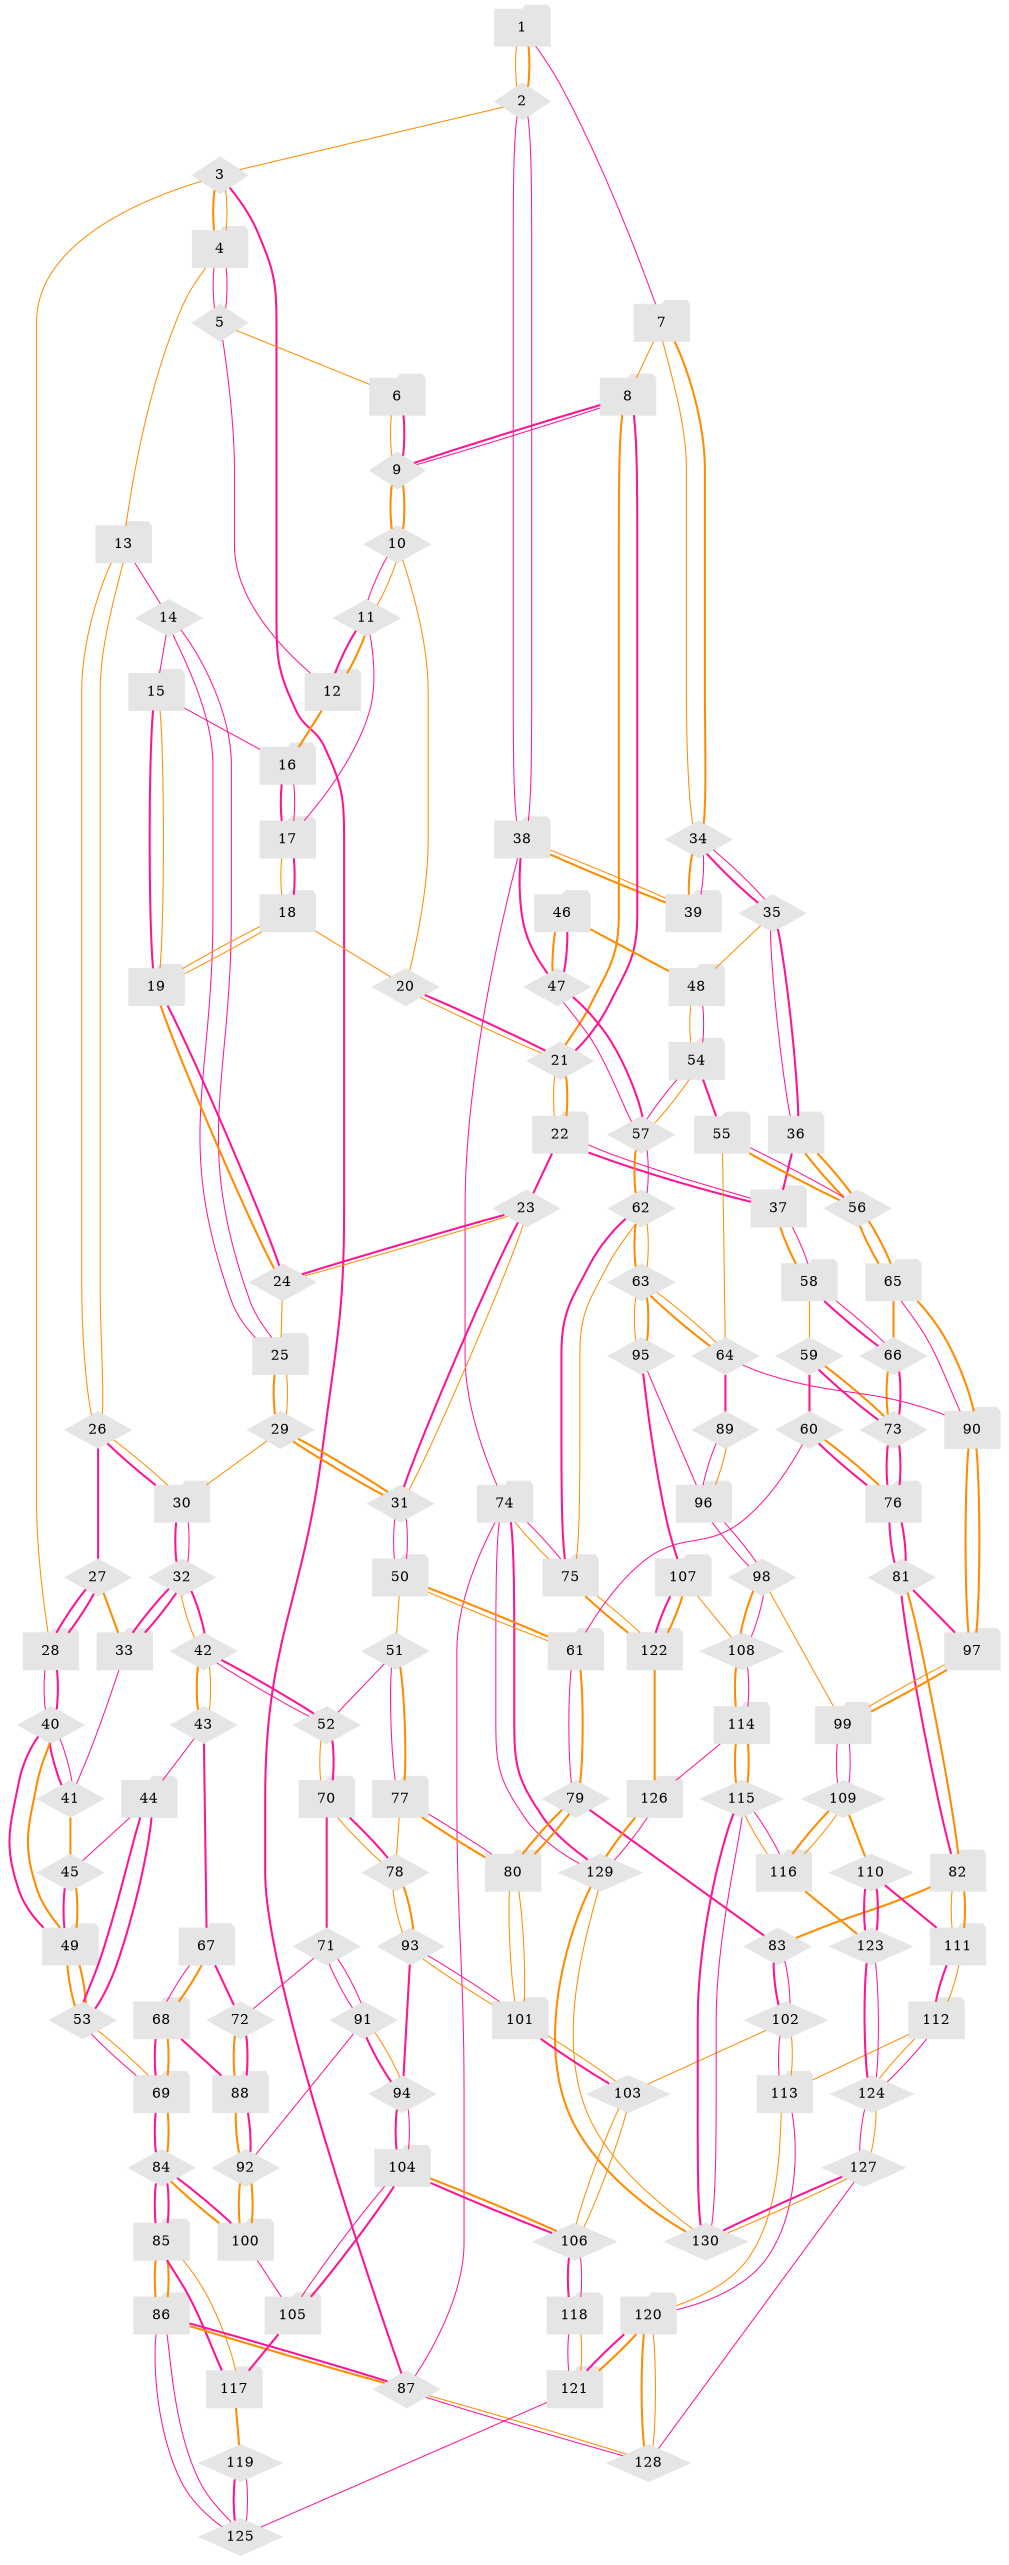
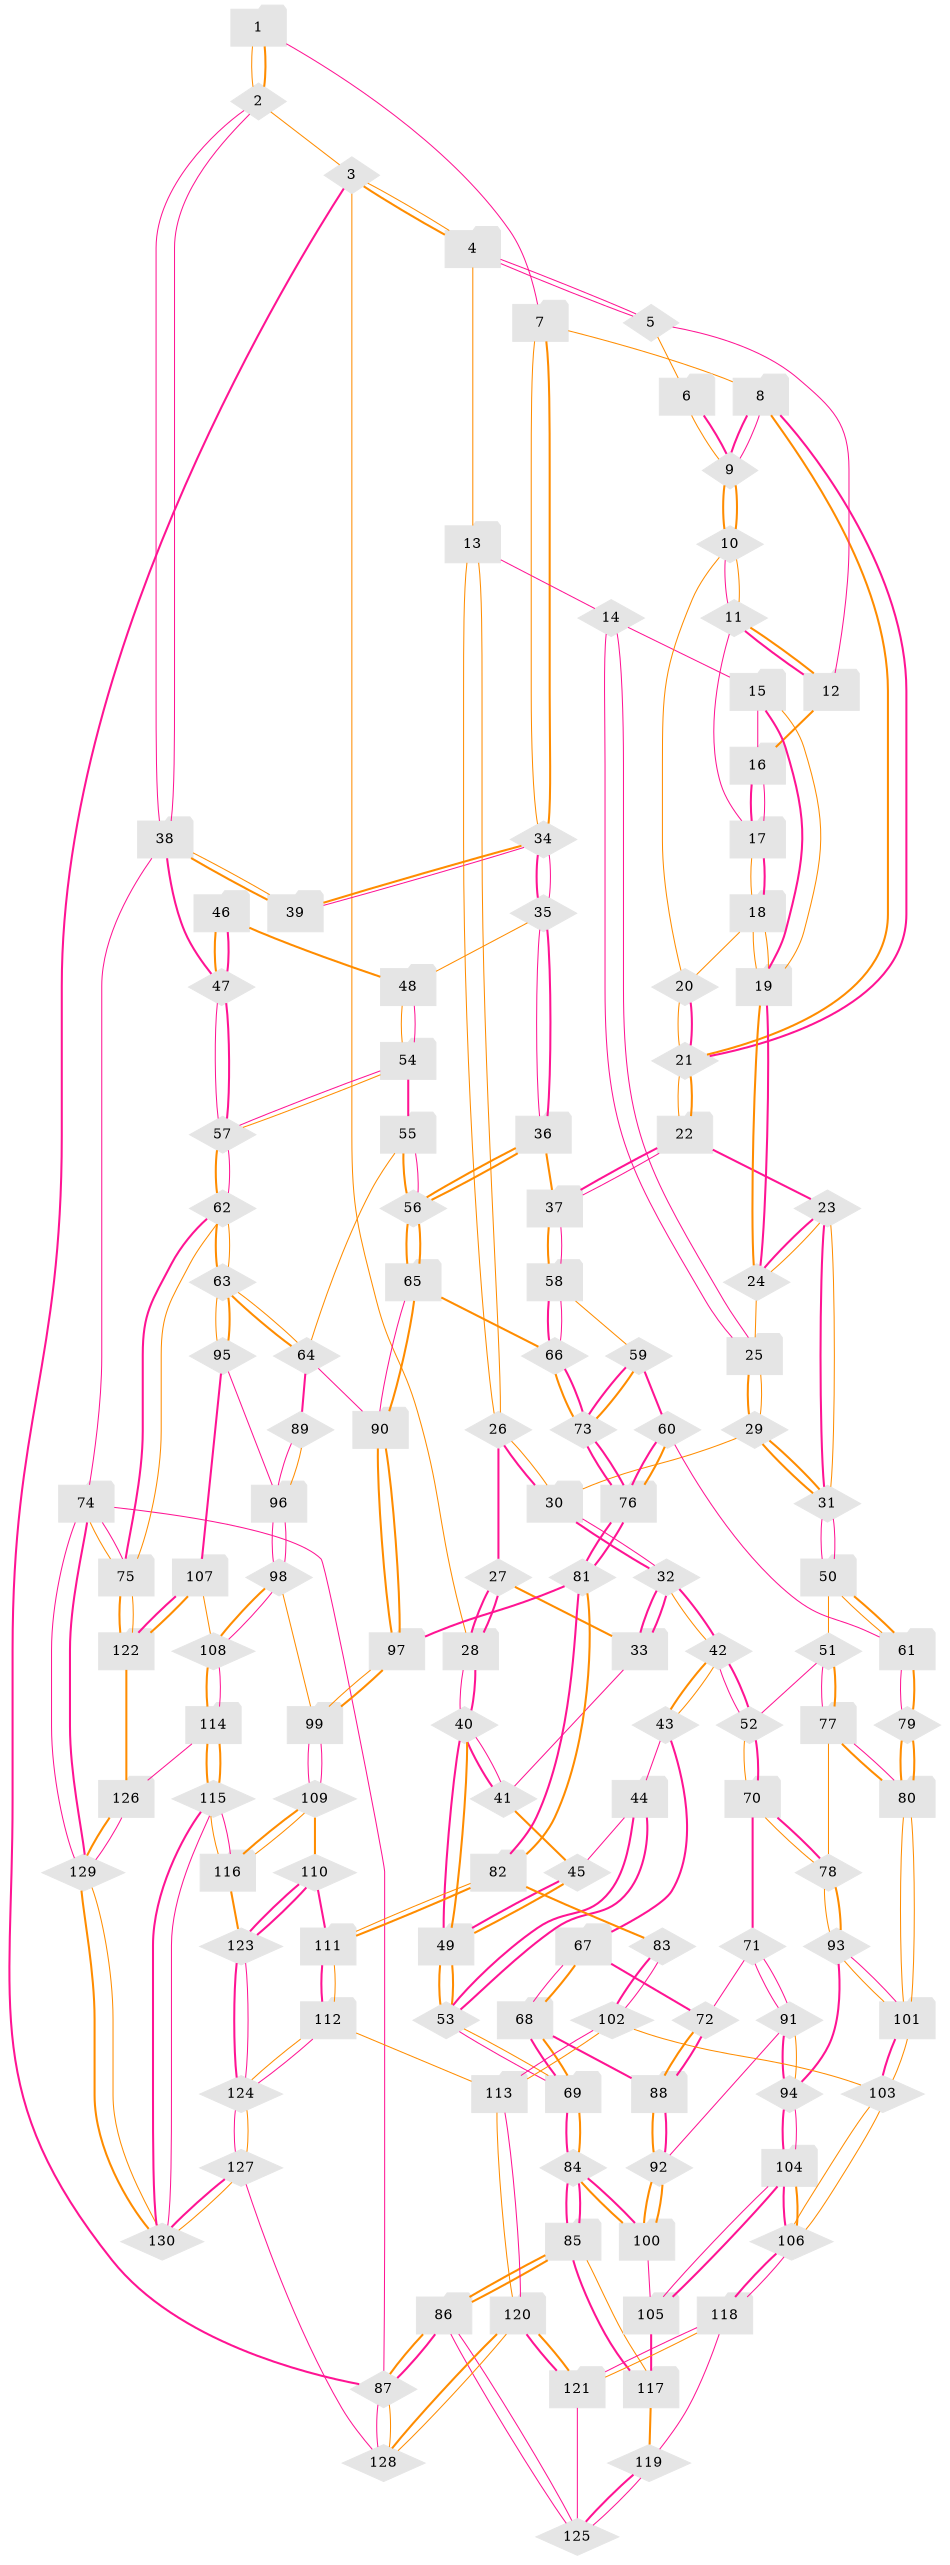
(785, 1180) -> (549, 1172)
(677, 1873) -> none
none -> (695, 2395)
